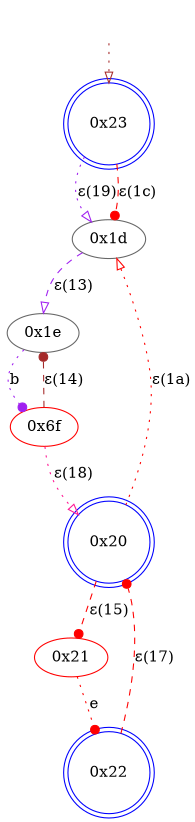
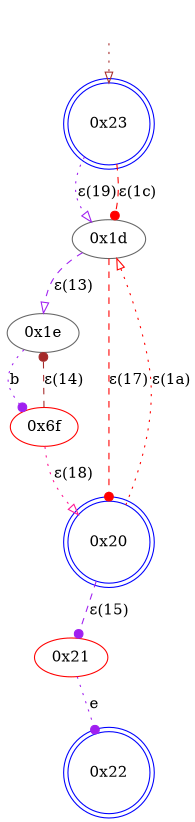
(88, 605) -> (88, 605)
(134, 661) -> (109, 375)
(85, 701) -> (85, 701)
